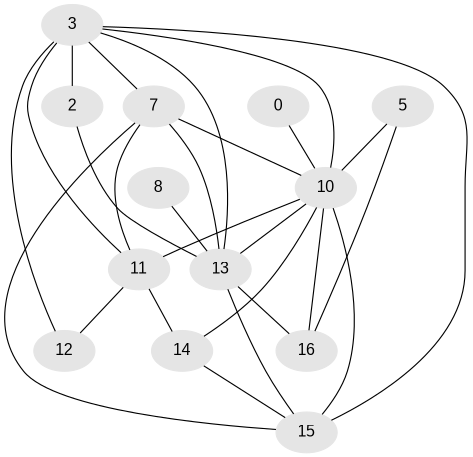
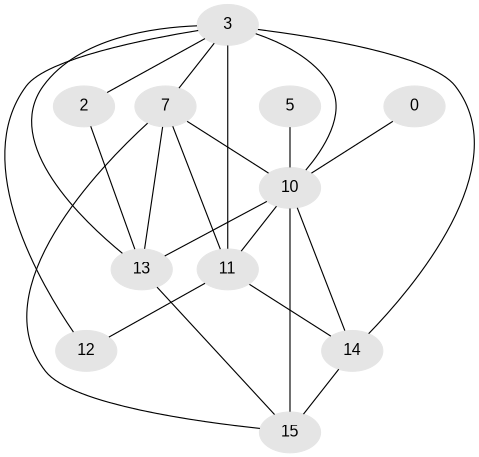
(460, 107) -> (471, 120)
(158, 188) -> none
(307, 351) -> none
